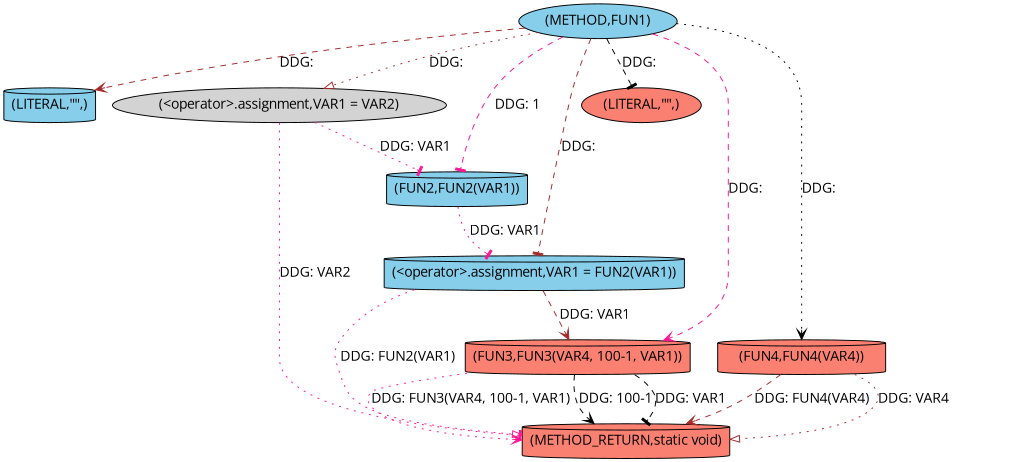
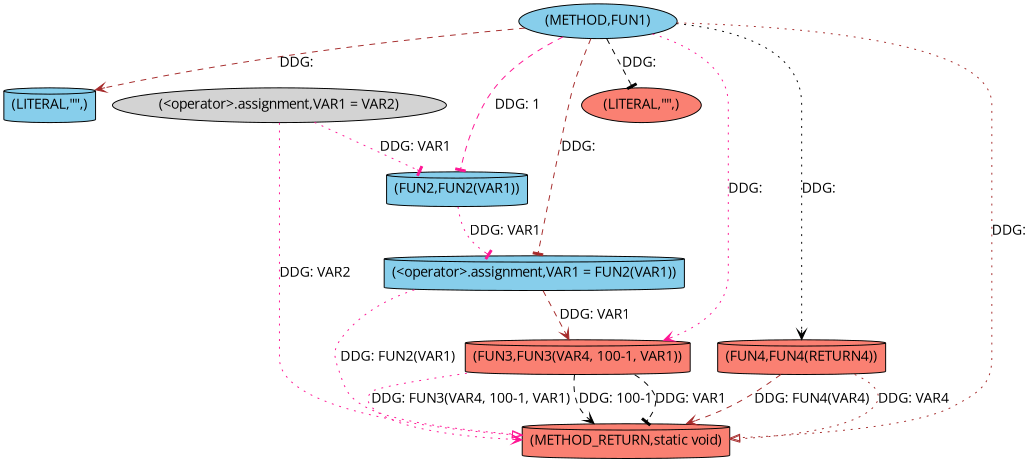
(434, 55) -> (992, 203)
(728, 178) -> (728, 178)
(802, 357) -> (802, 357)
(283, 368) -> (283, 368)
